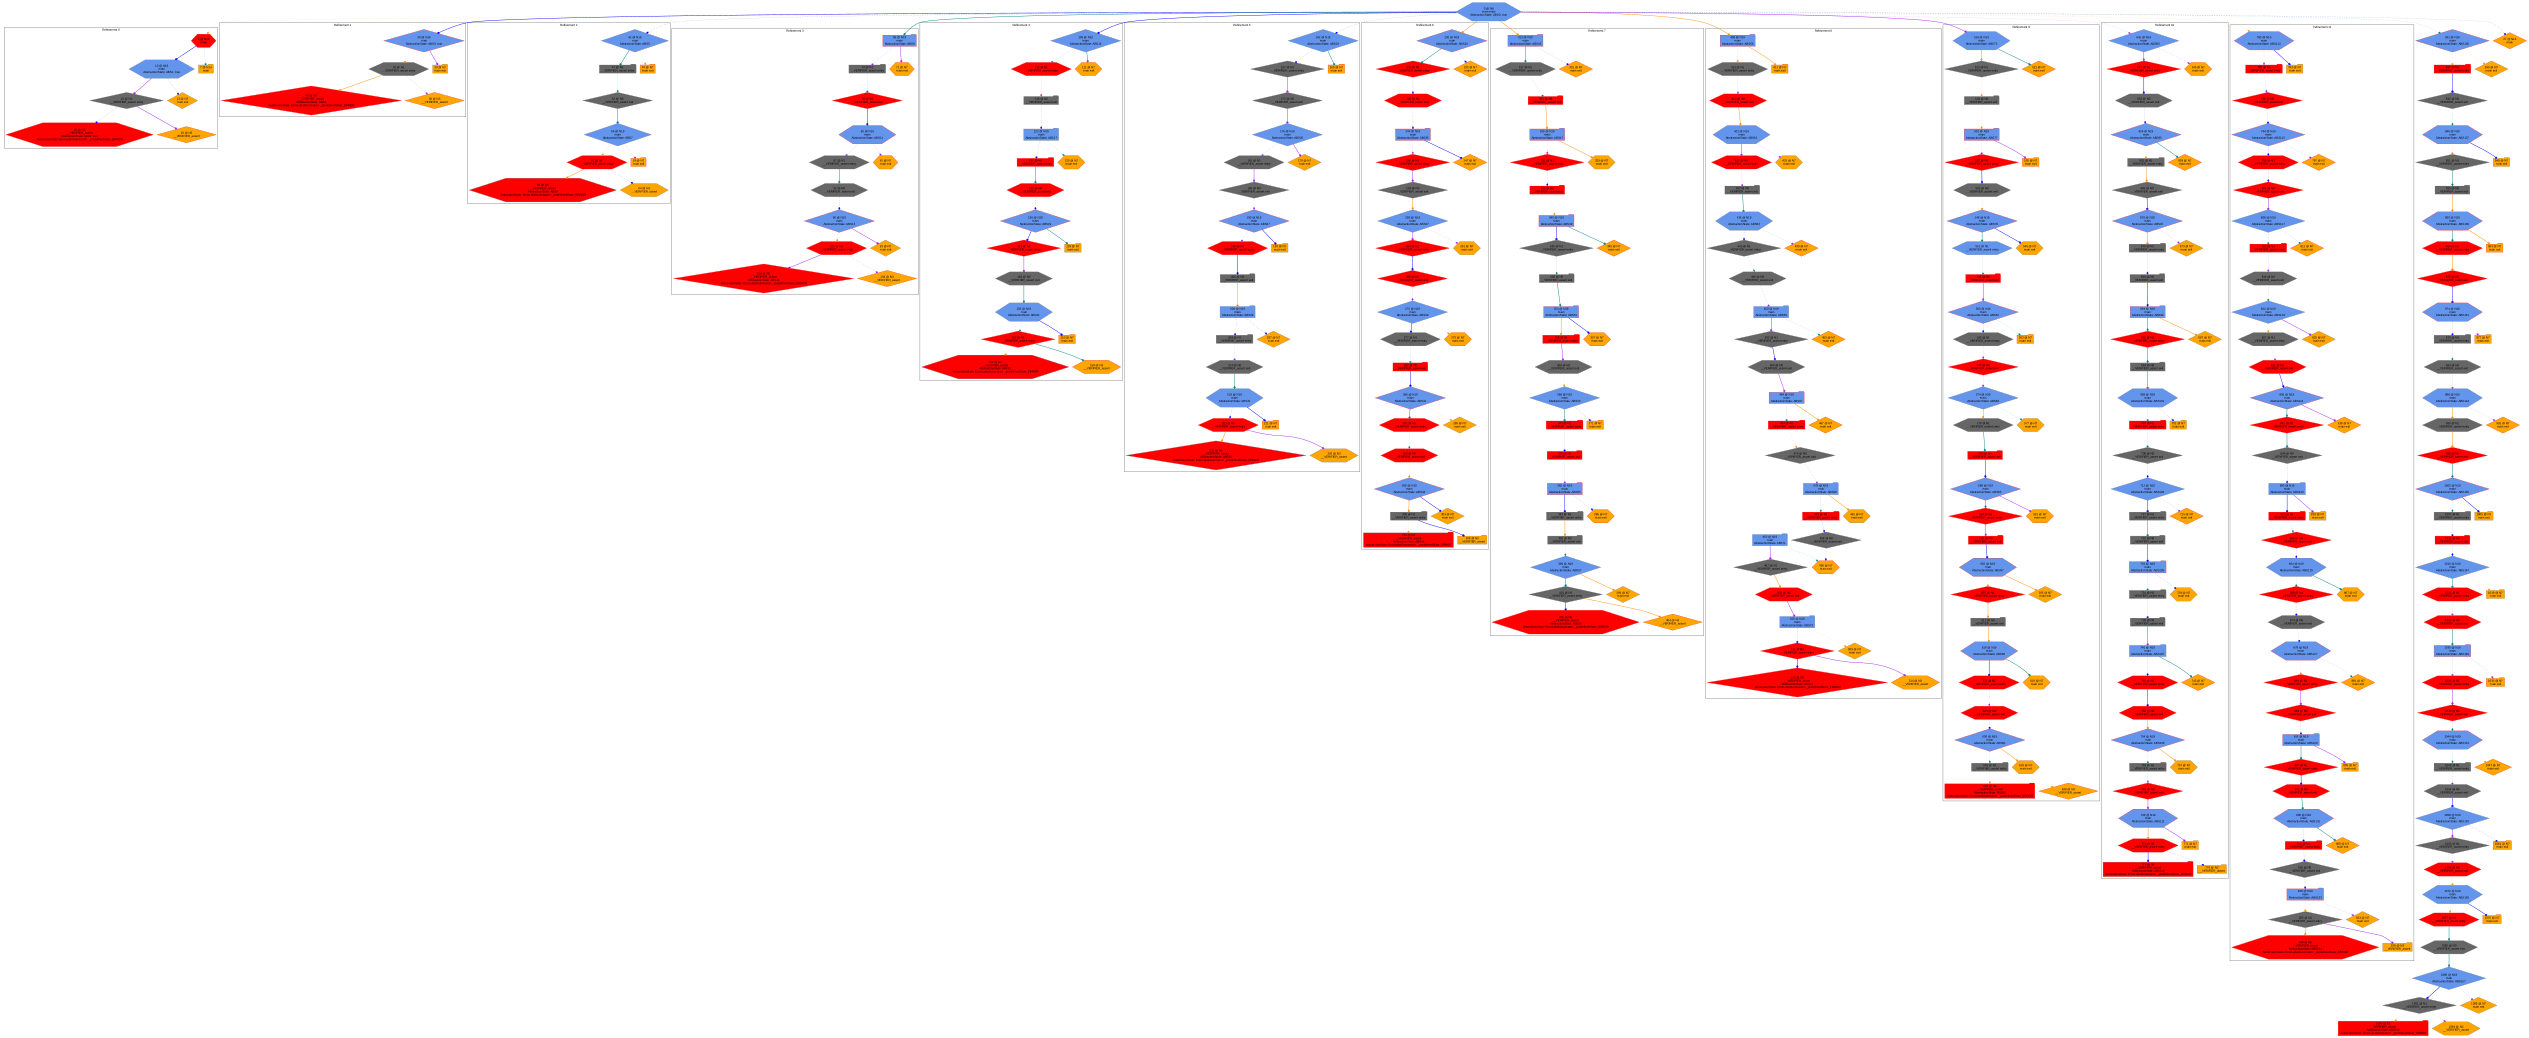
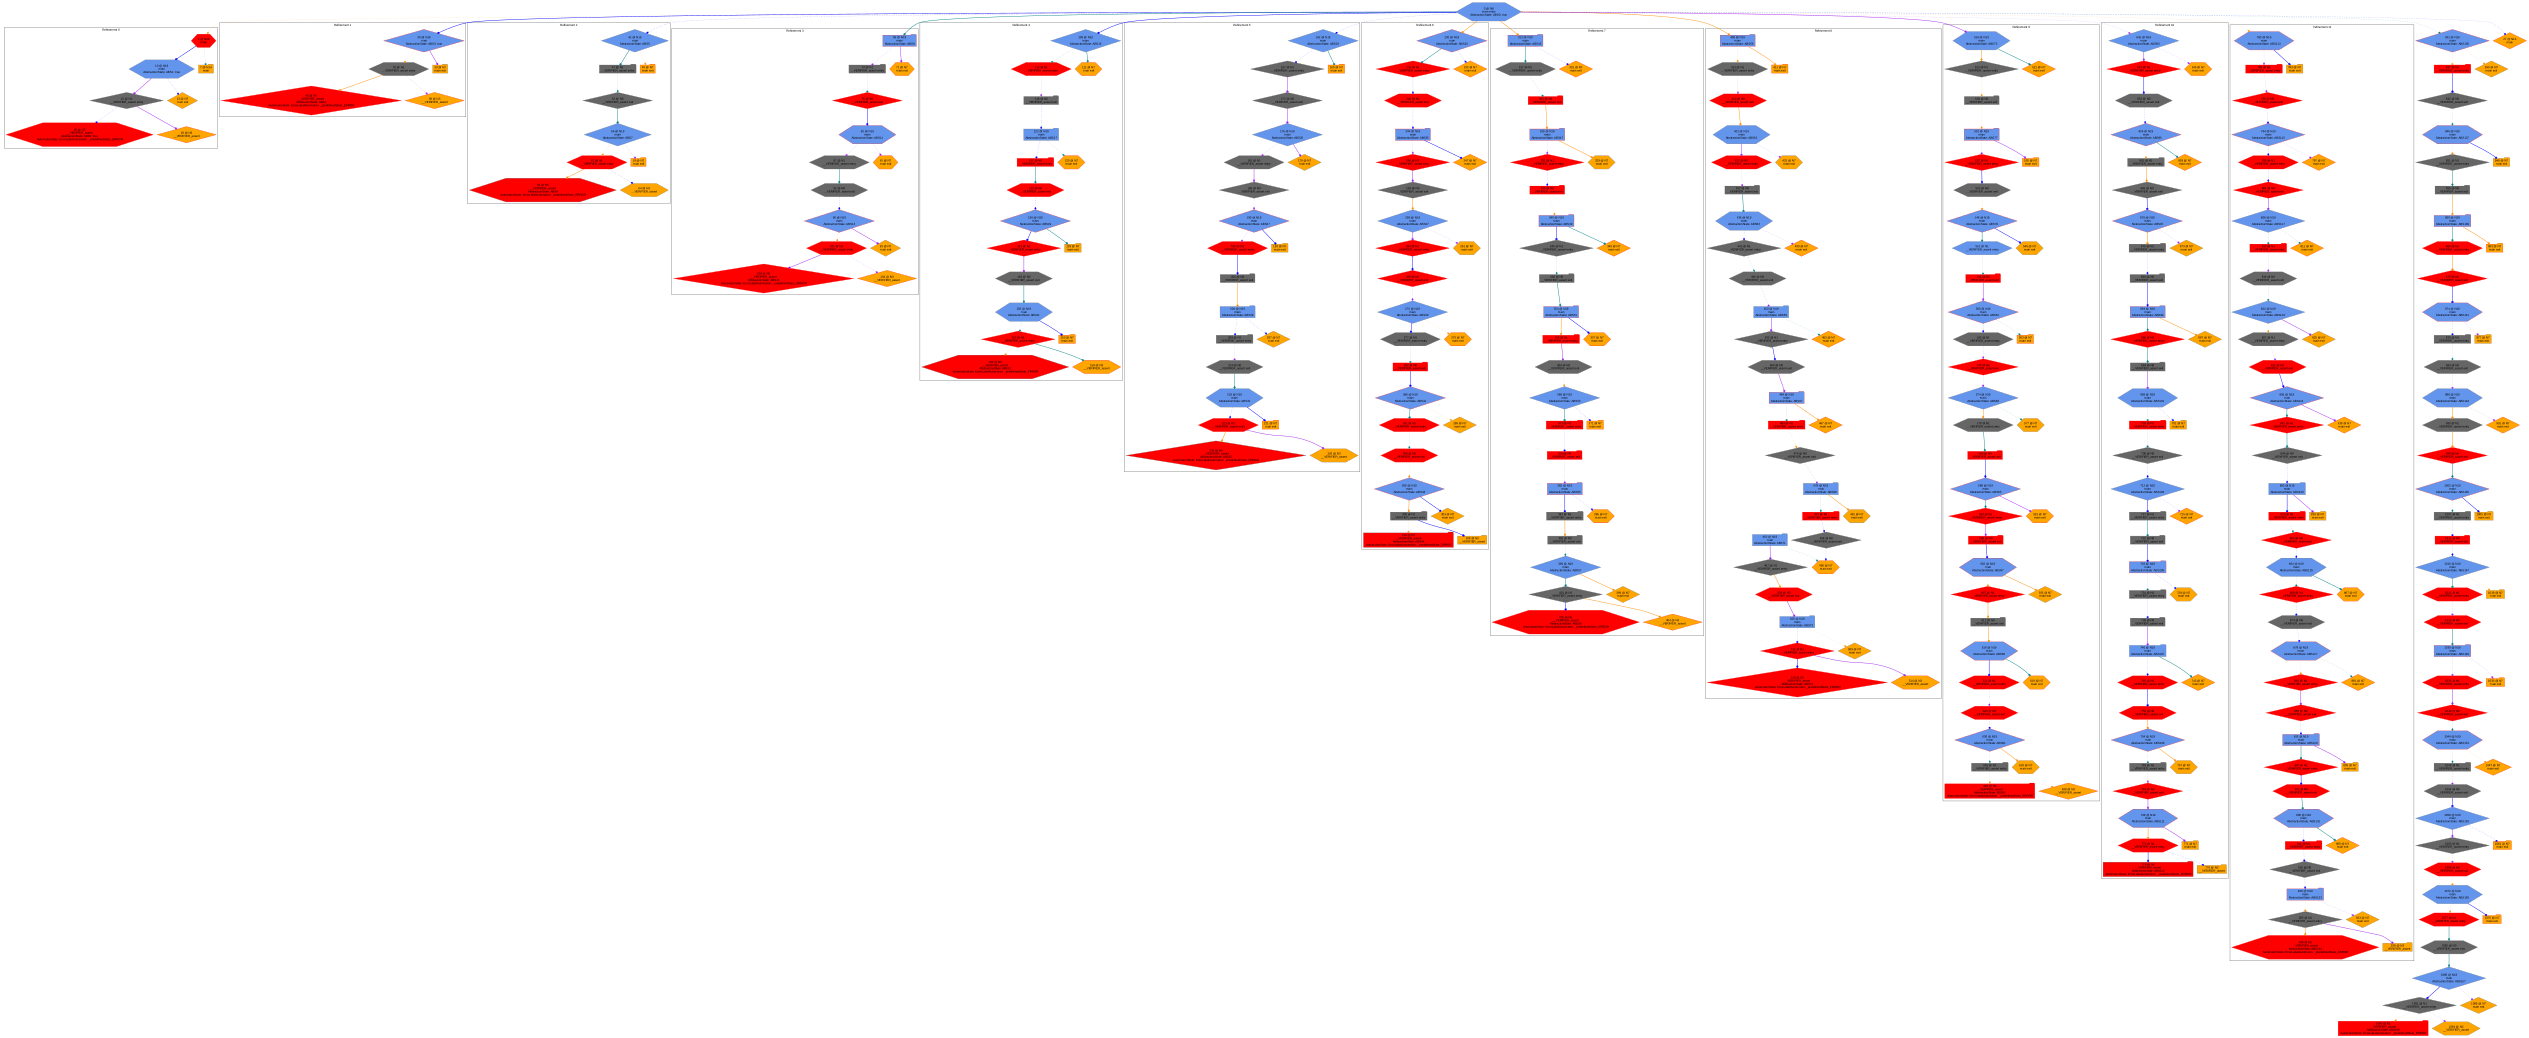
(2452, 221) -> (2452, 221)
